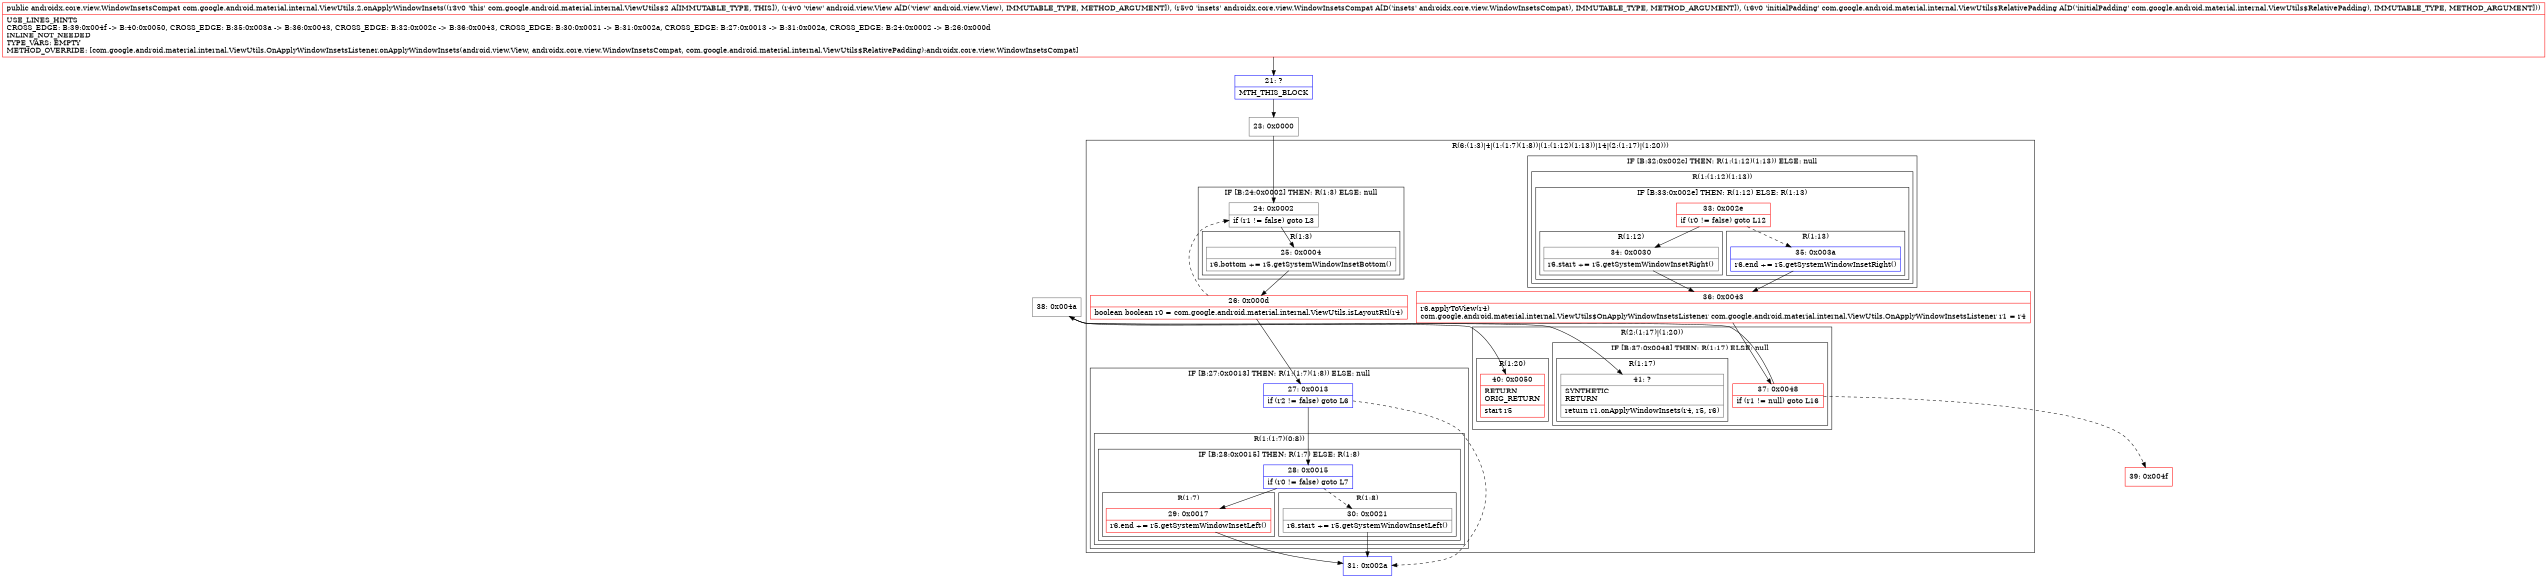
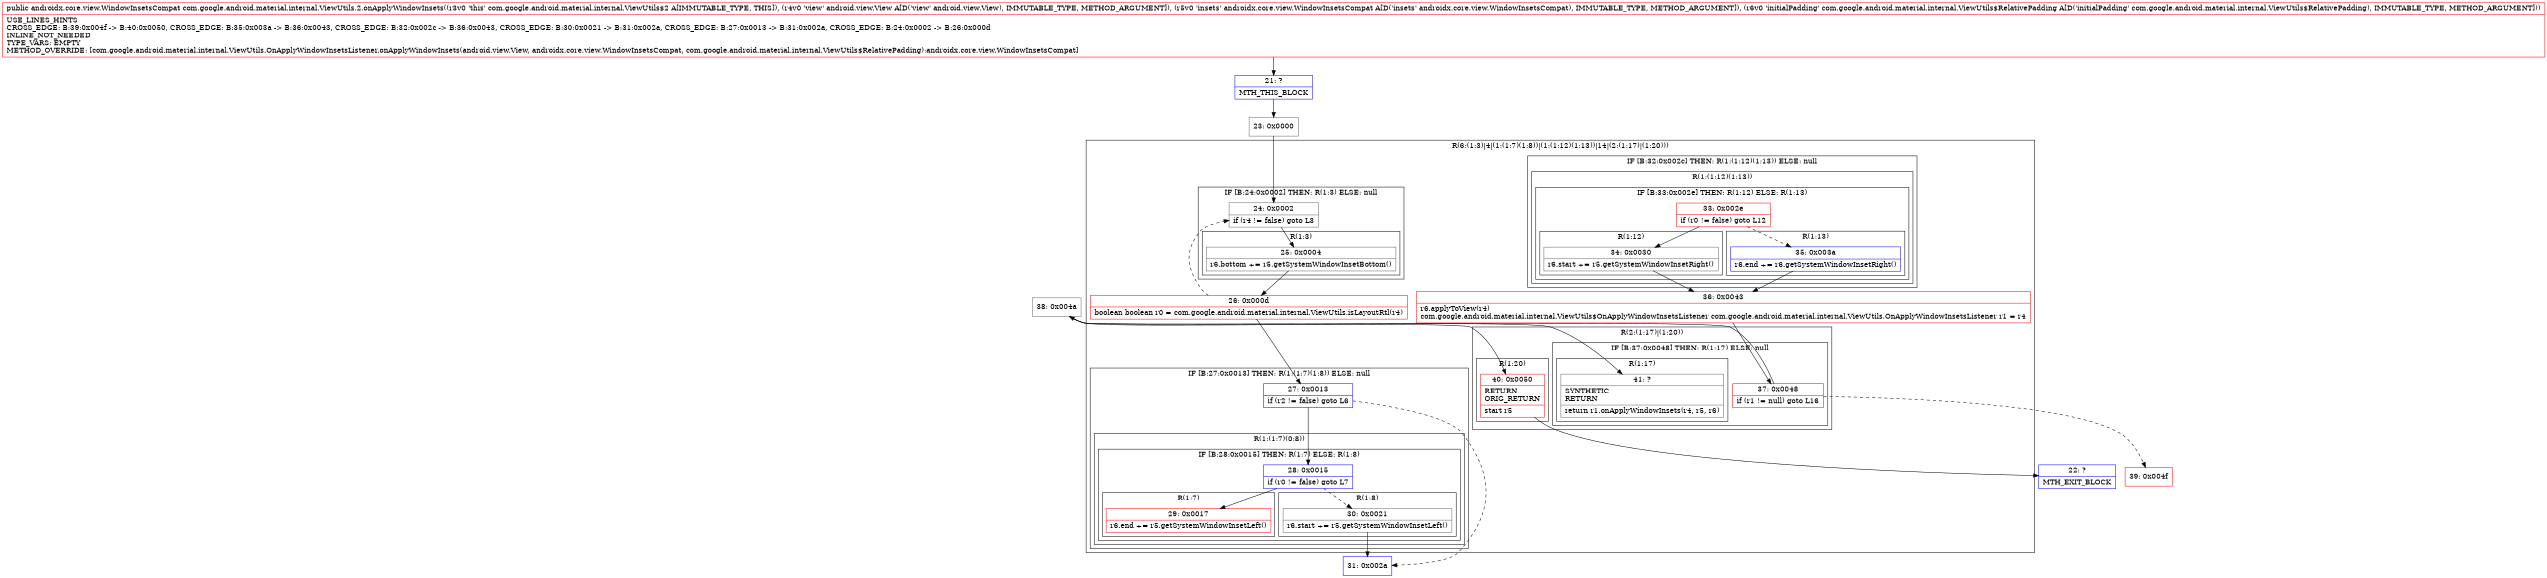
(1274, 221) -> (1274, 221)
(1816, 265) -> (1816, 265)
none -> (2077, 477)
(1291, 556) -> none
